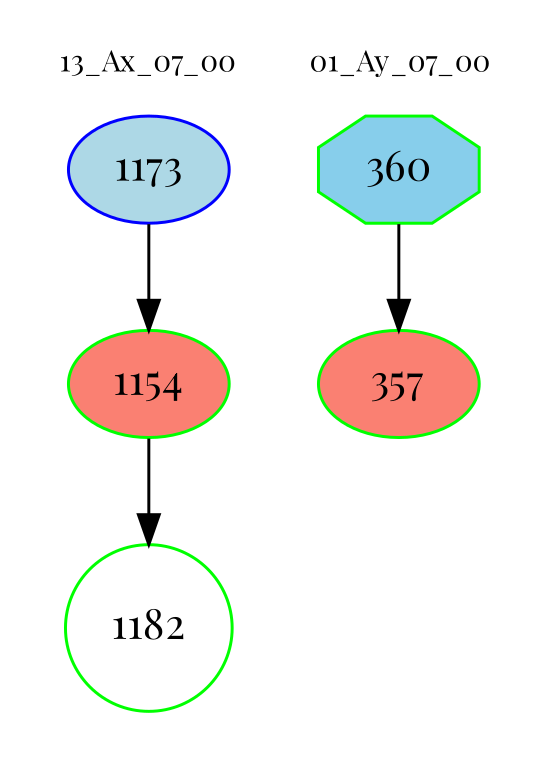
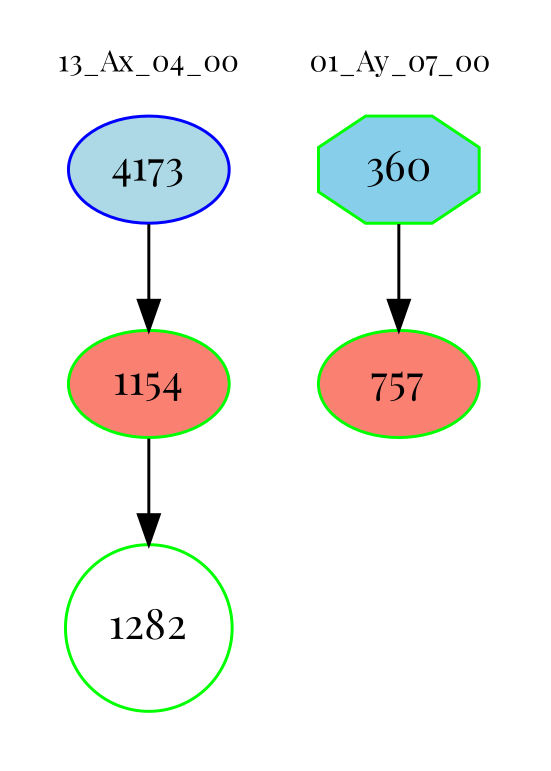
(149, 64) -> (149, 64)
(149, 170) -> (149, 170)
(399, 384) -> (399, 384)
(149, 628) -> (149, 628)
